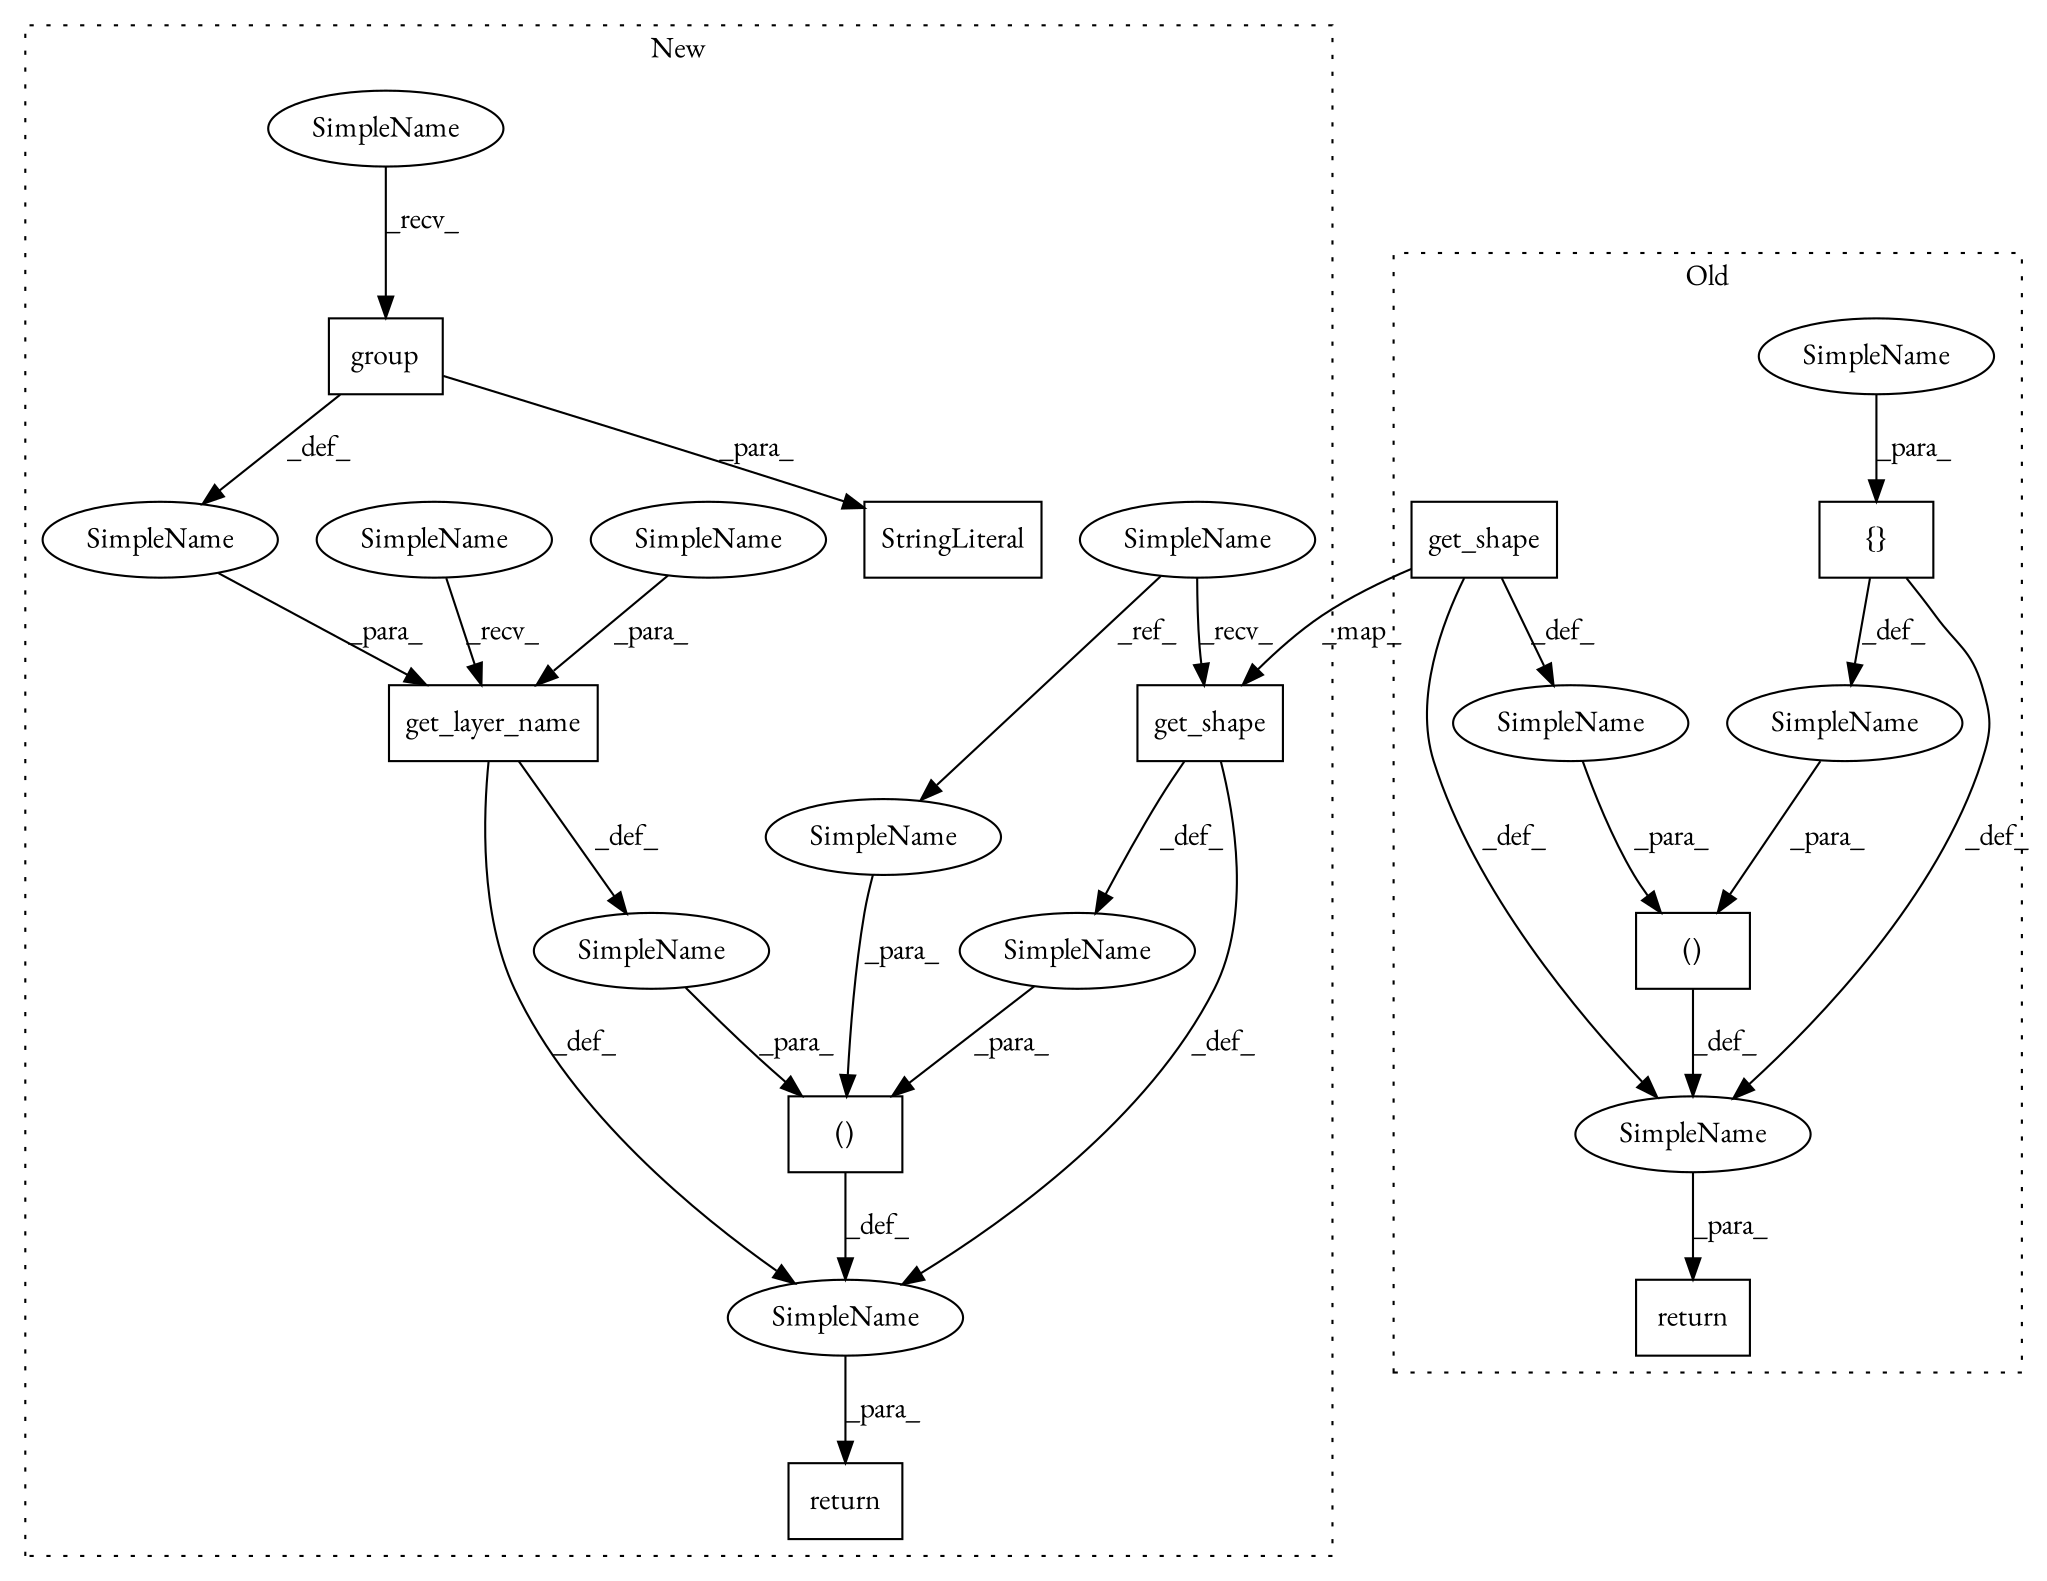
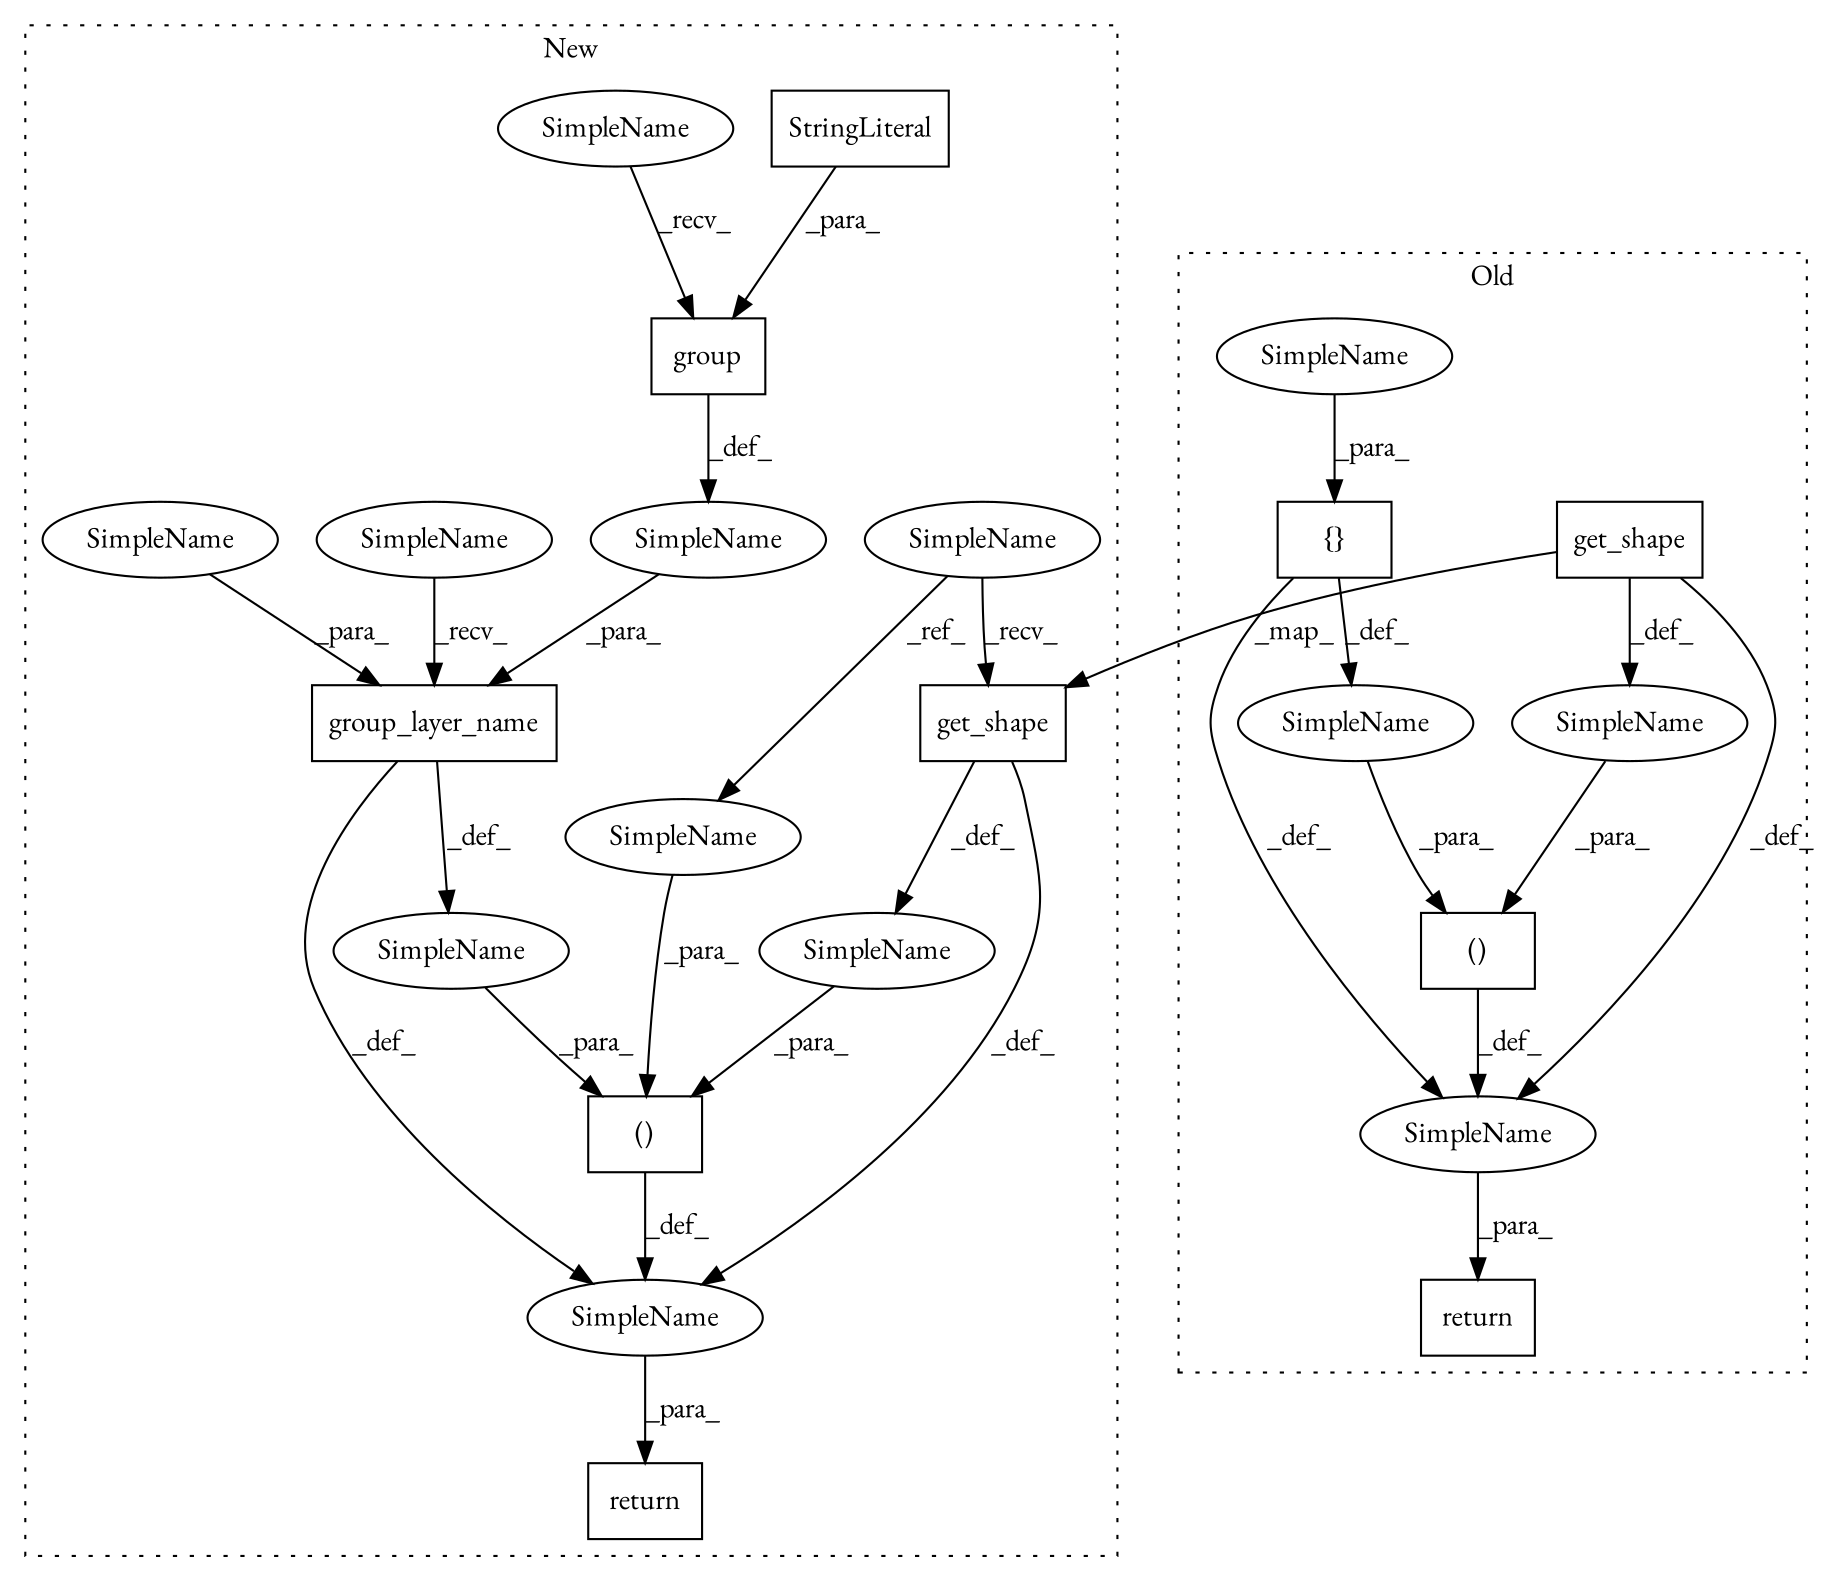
(644, 438) -> (791, 233)
(493, 723) -> (434, 723)
